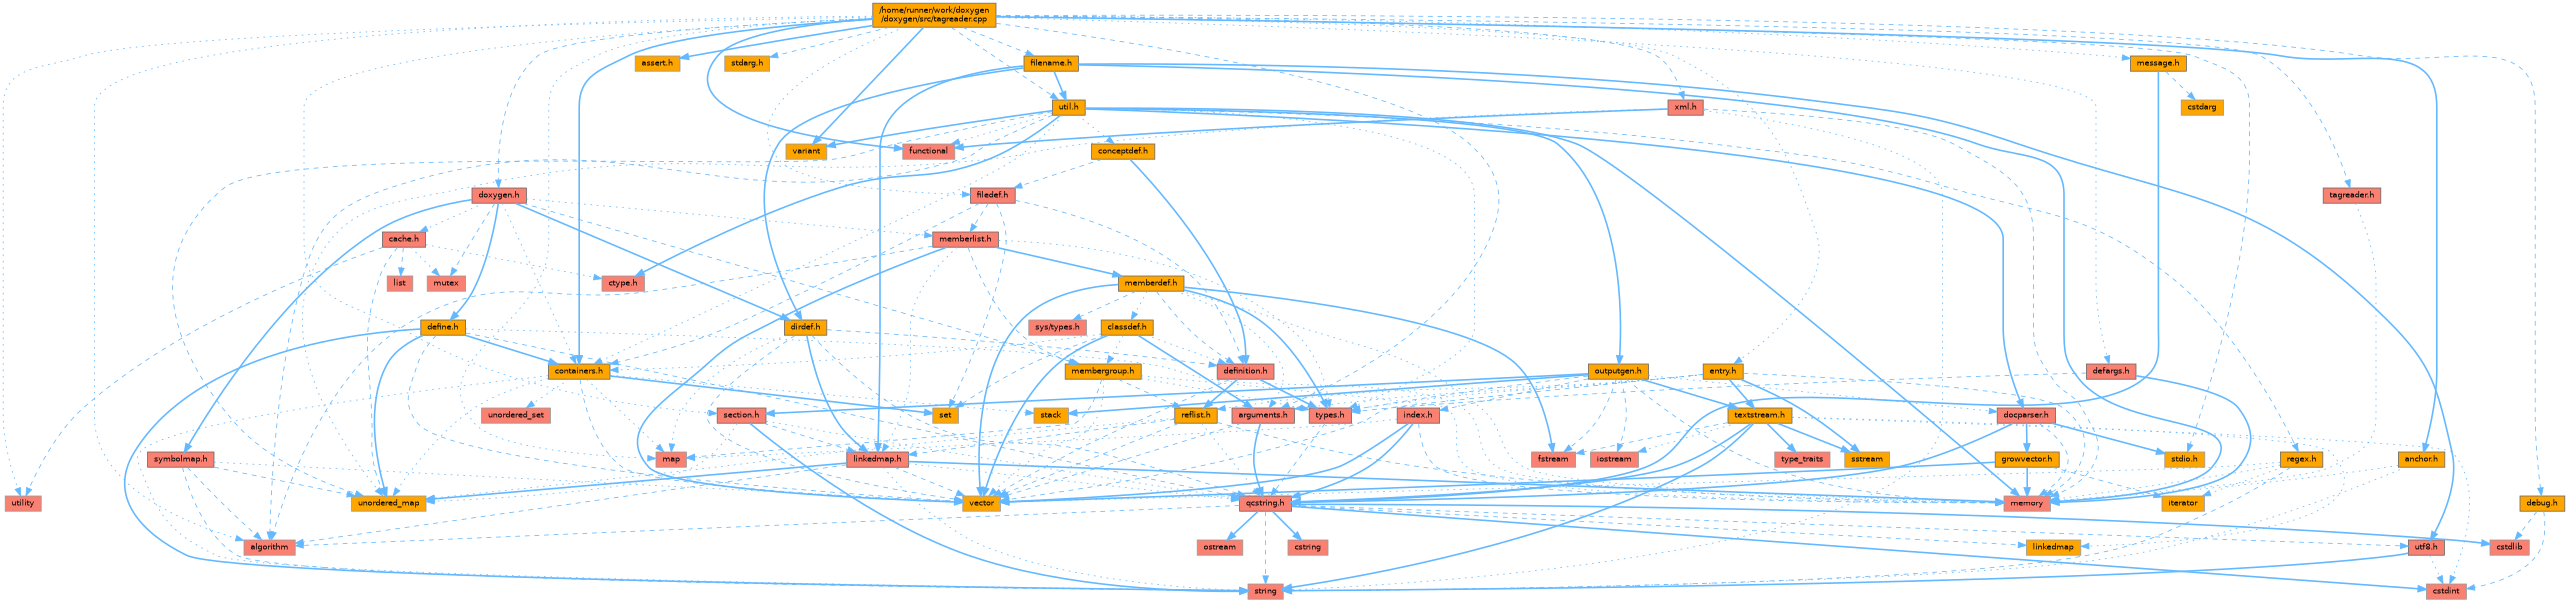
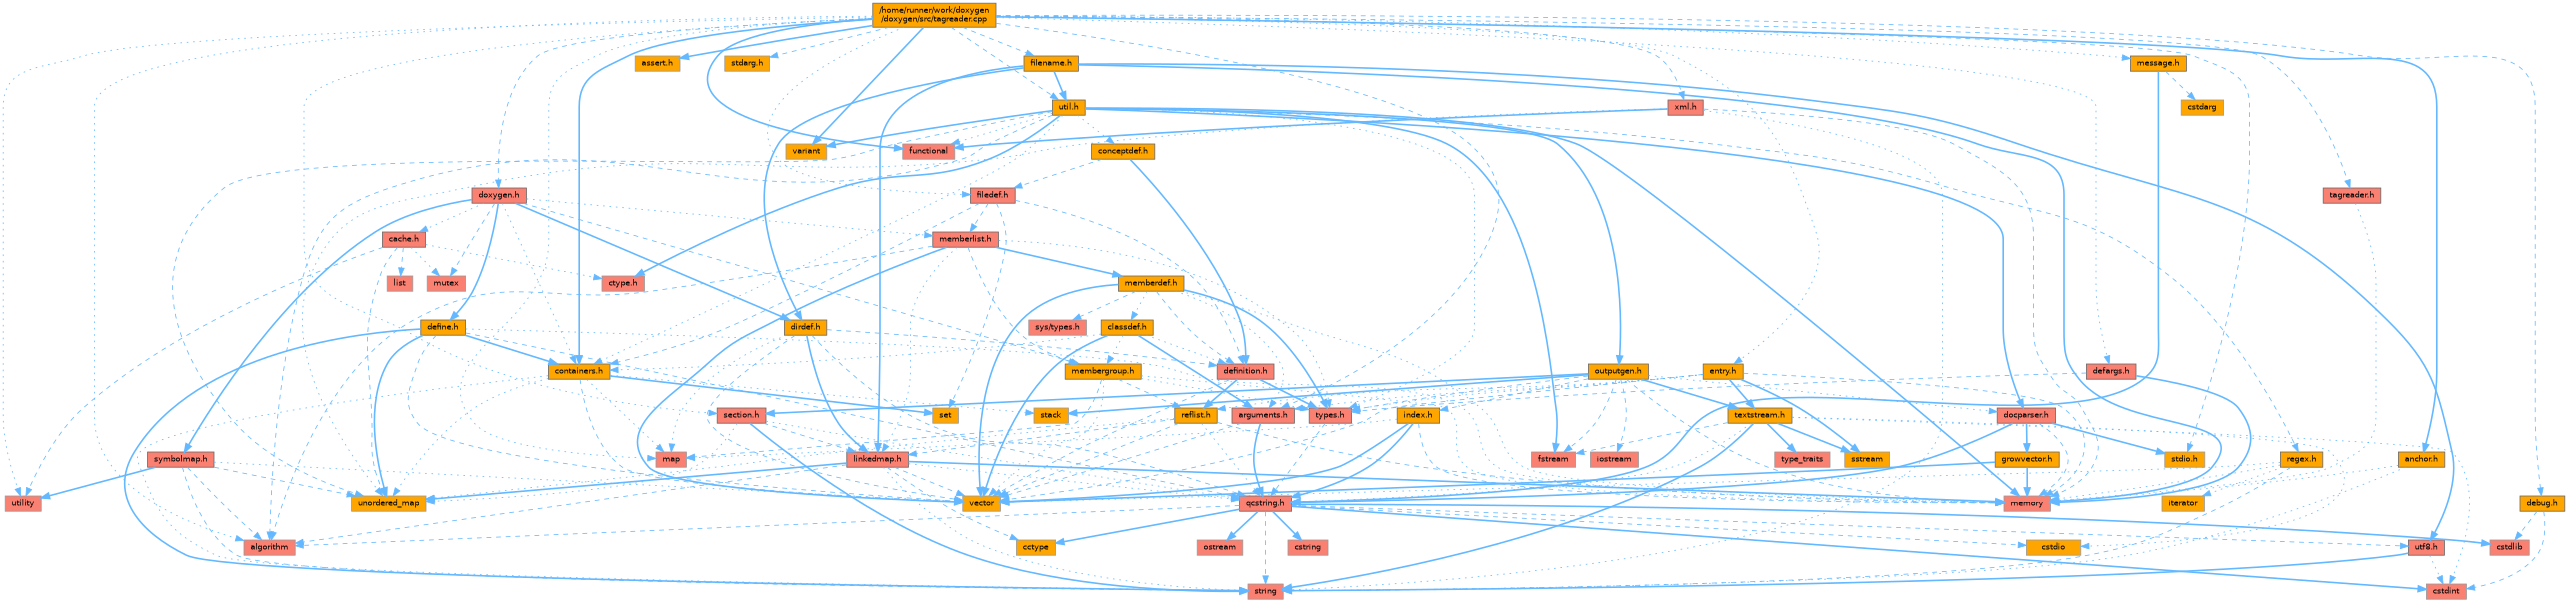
(1398, 319) -> (1431, 138)
(1031, 364) -> none
(516, 416) -> none
(1418, 416) -> (1418, 416)
(1691, 436) -> none
(1647, 473) -> (1647, 473)
(2103, 481) -> none
none -> (102, 482)
none -> (1036, 548)
(2054, 548) -> (2054, 548)
